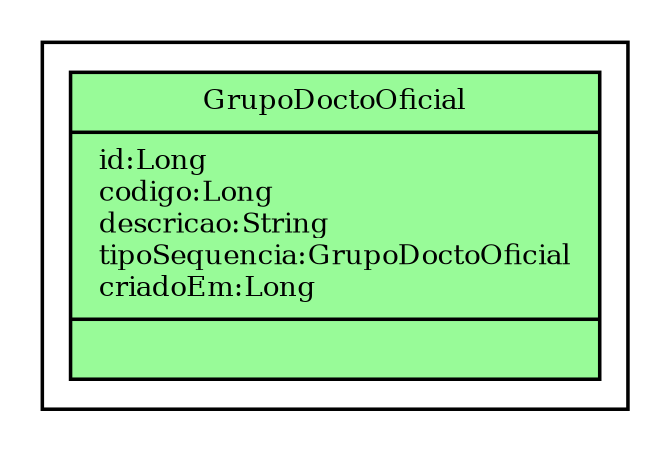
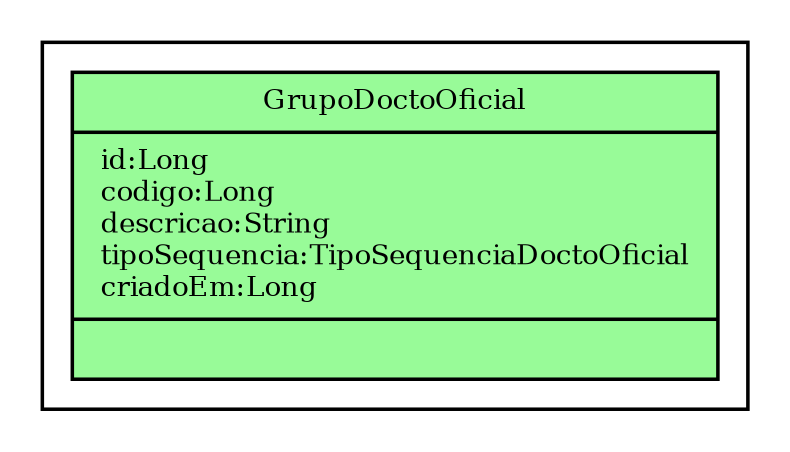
(335, 256) -> (395, 256)
